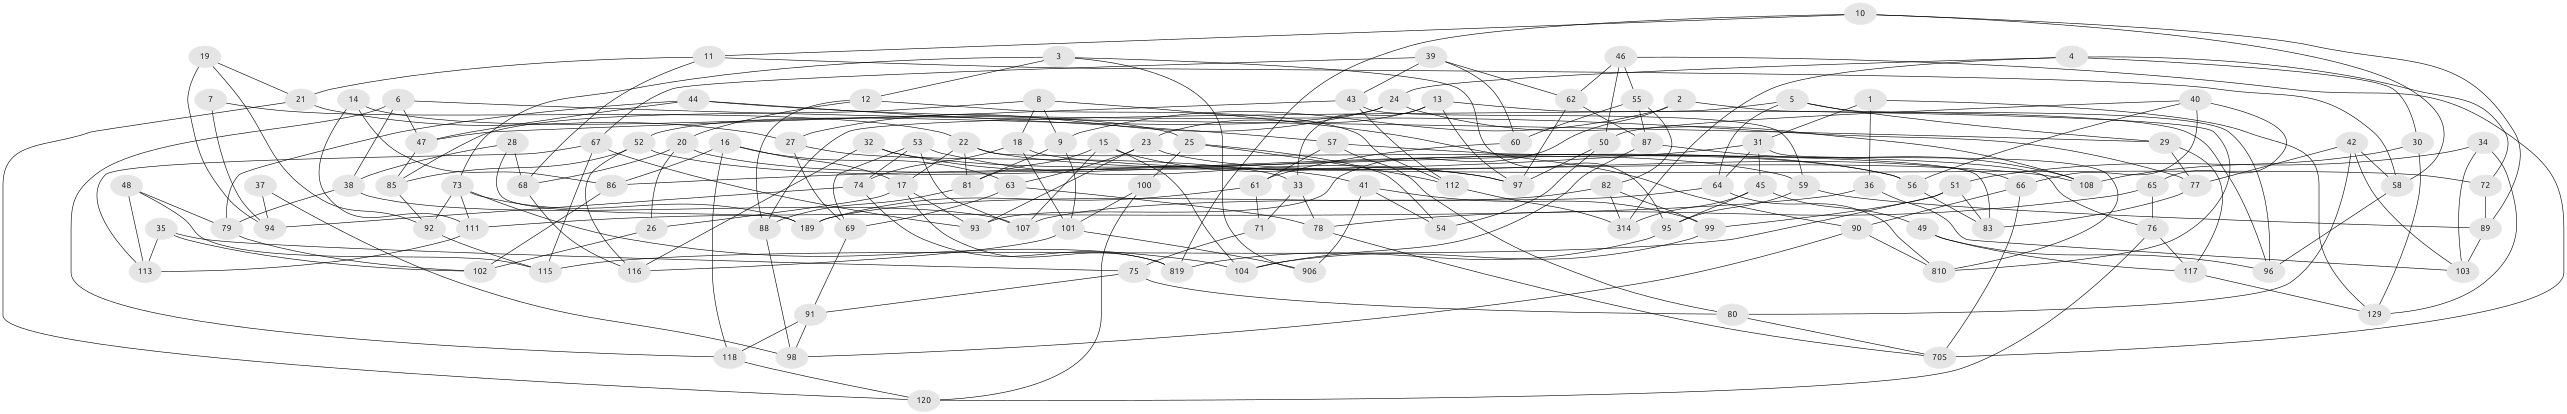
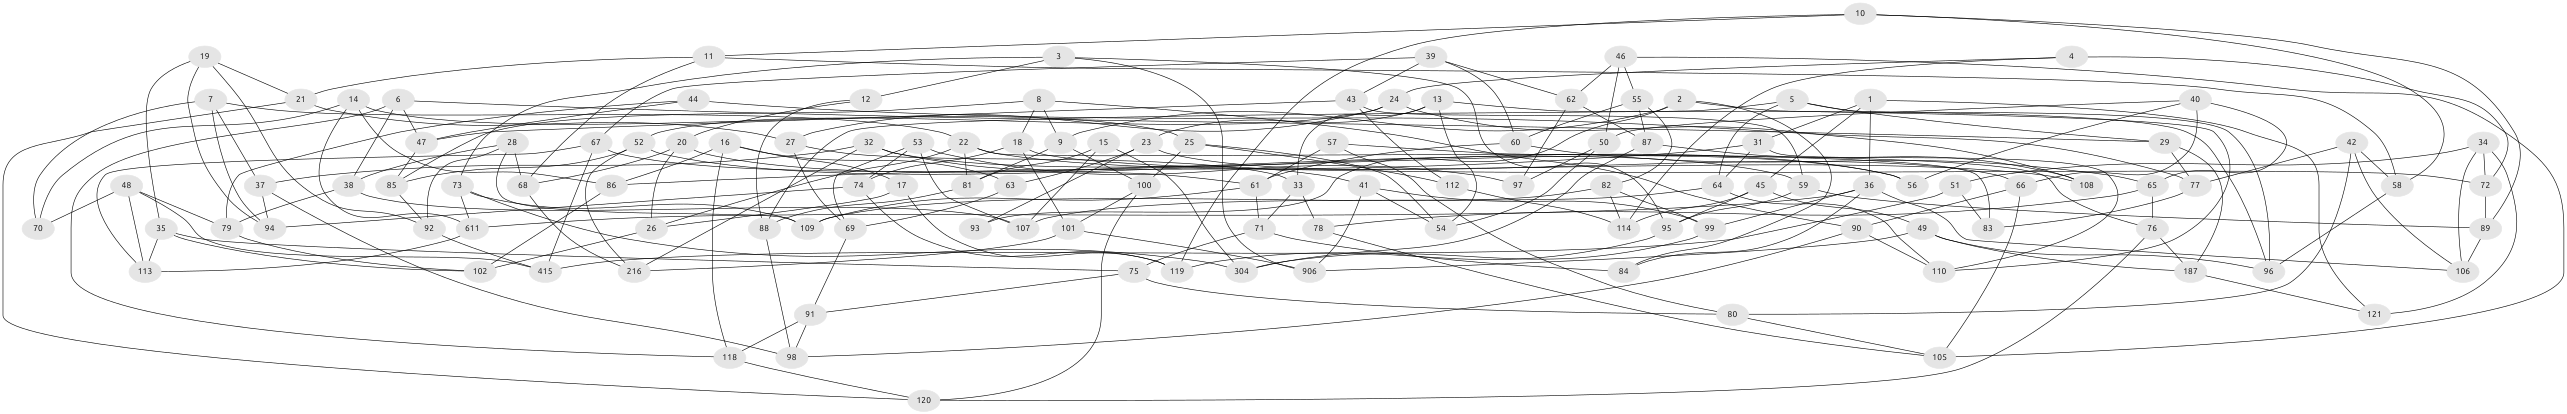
(1154, 112) -> none
(1013, 120) -> none
none -> (147, 138)
(1464, 141) -> (1476, 181)
none -> (236, 143)
(2418, 143) -> none
none -> (1835, 161)
(933, 164) -> (815, 181)
(1759, 164) -> (1816, 143)
none -> (2484, 164)
none -> (594, 165)
(1309, 170) -> none
(1076, 185) -> (1102, 164)
(1096, 195) -> none
(791, 198) -> (923, 172)
(1940, 201) -> none
(939, 207) -> none
(442, 210) -> (452, 162)
(1786, 220) -> (1786, 208)
none -> (38, 229)
(472, 229) -> (472, 229)
(807, 229) -> (807, 229)
(1624, 229) -> (1624, 229)
none -> (1617, 259)
(545, 272) -> (545, 272)
(634, 272) -> (634, 272)
(1177, 272) -> (1177, 272)
(1242, 272) -> (1242, 272)
none -> (1624, 272)
(1939, 272) -> (1939, 272)
(2191, 272) -> (2191, 272)
(2463, 272) -> (2463, 272)
(2375, 315) -> (2375, 315)
(1940, 358) -> (1940, 358)
